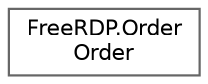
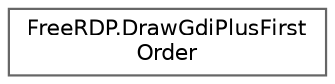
(104, 42) -> (167, 42)
